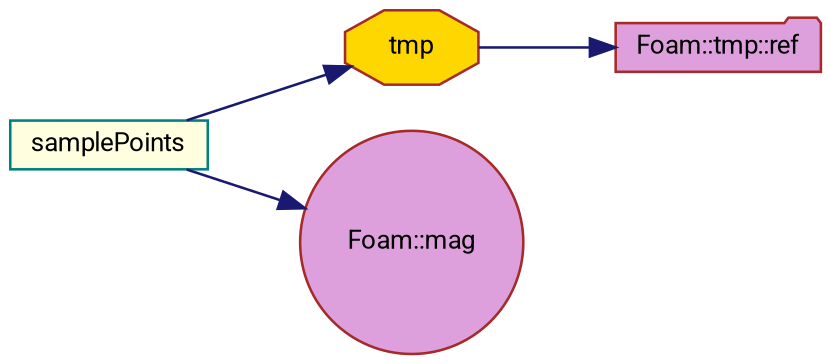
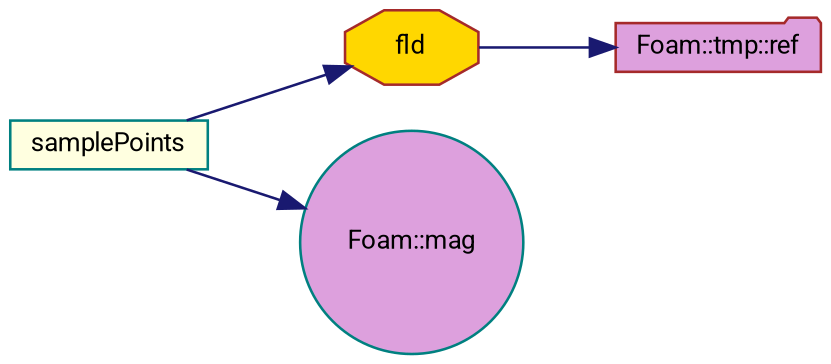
(412, 47) -> (412, 47)
(412, 242) -> (412, 242)
